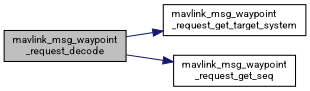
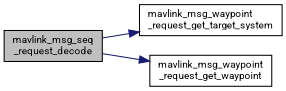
(65, 46) -> (53, 46)
(235, 71) -> (211, 71)
